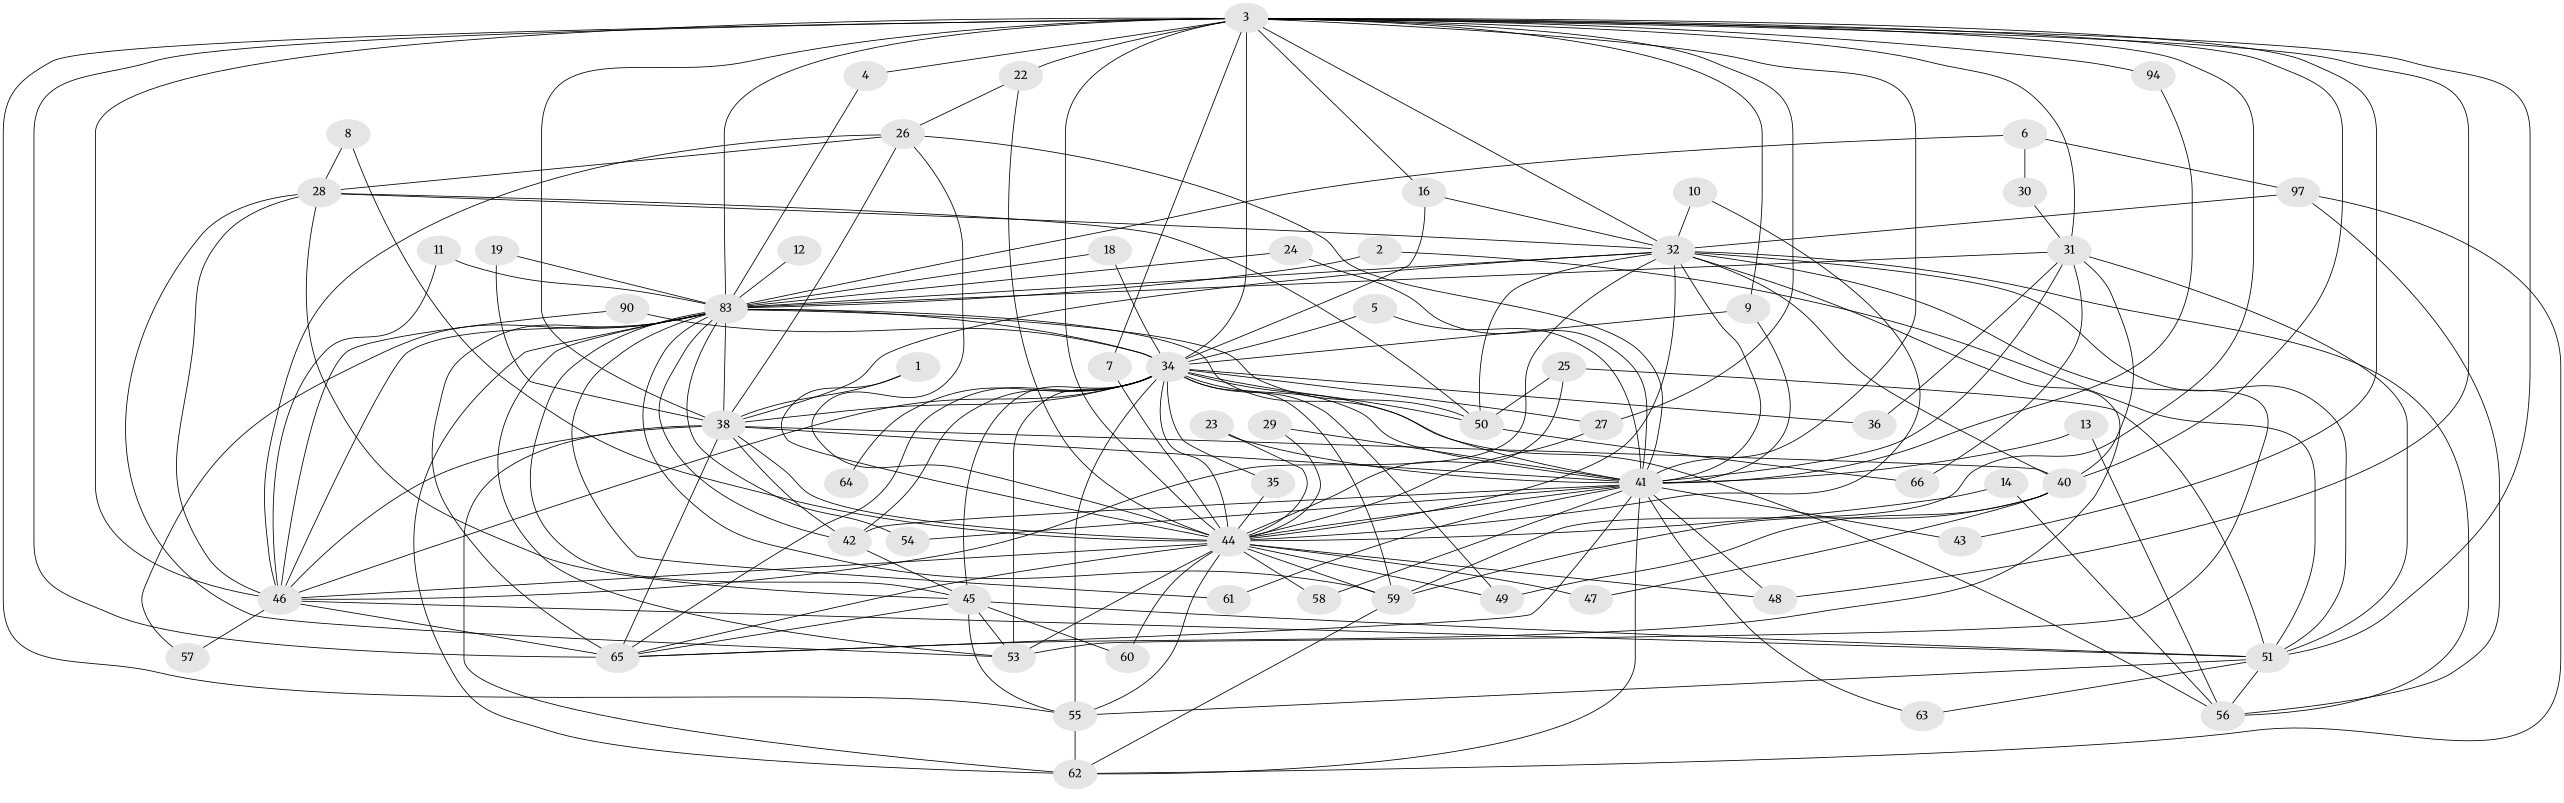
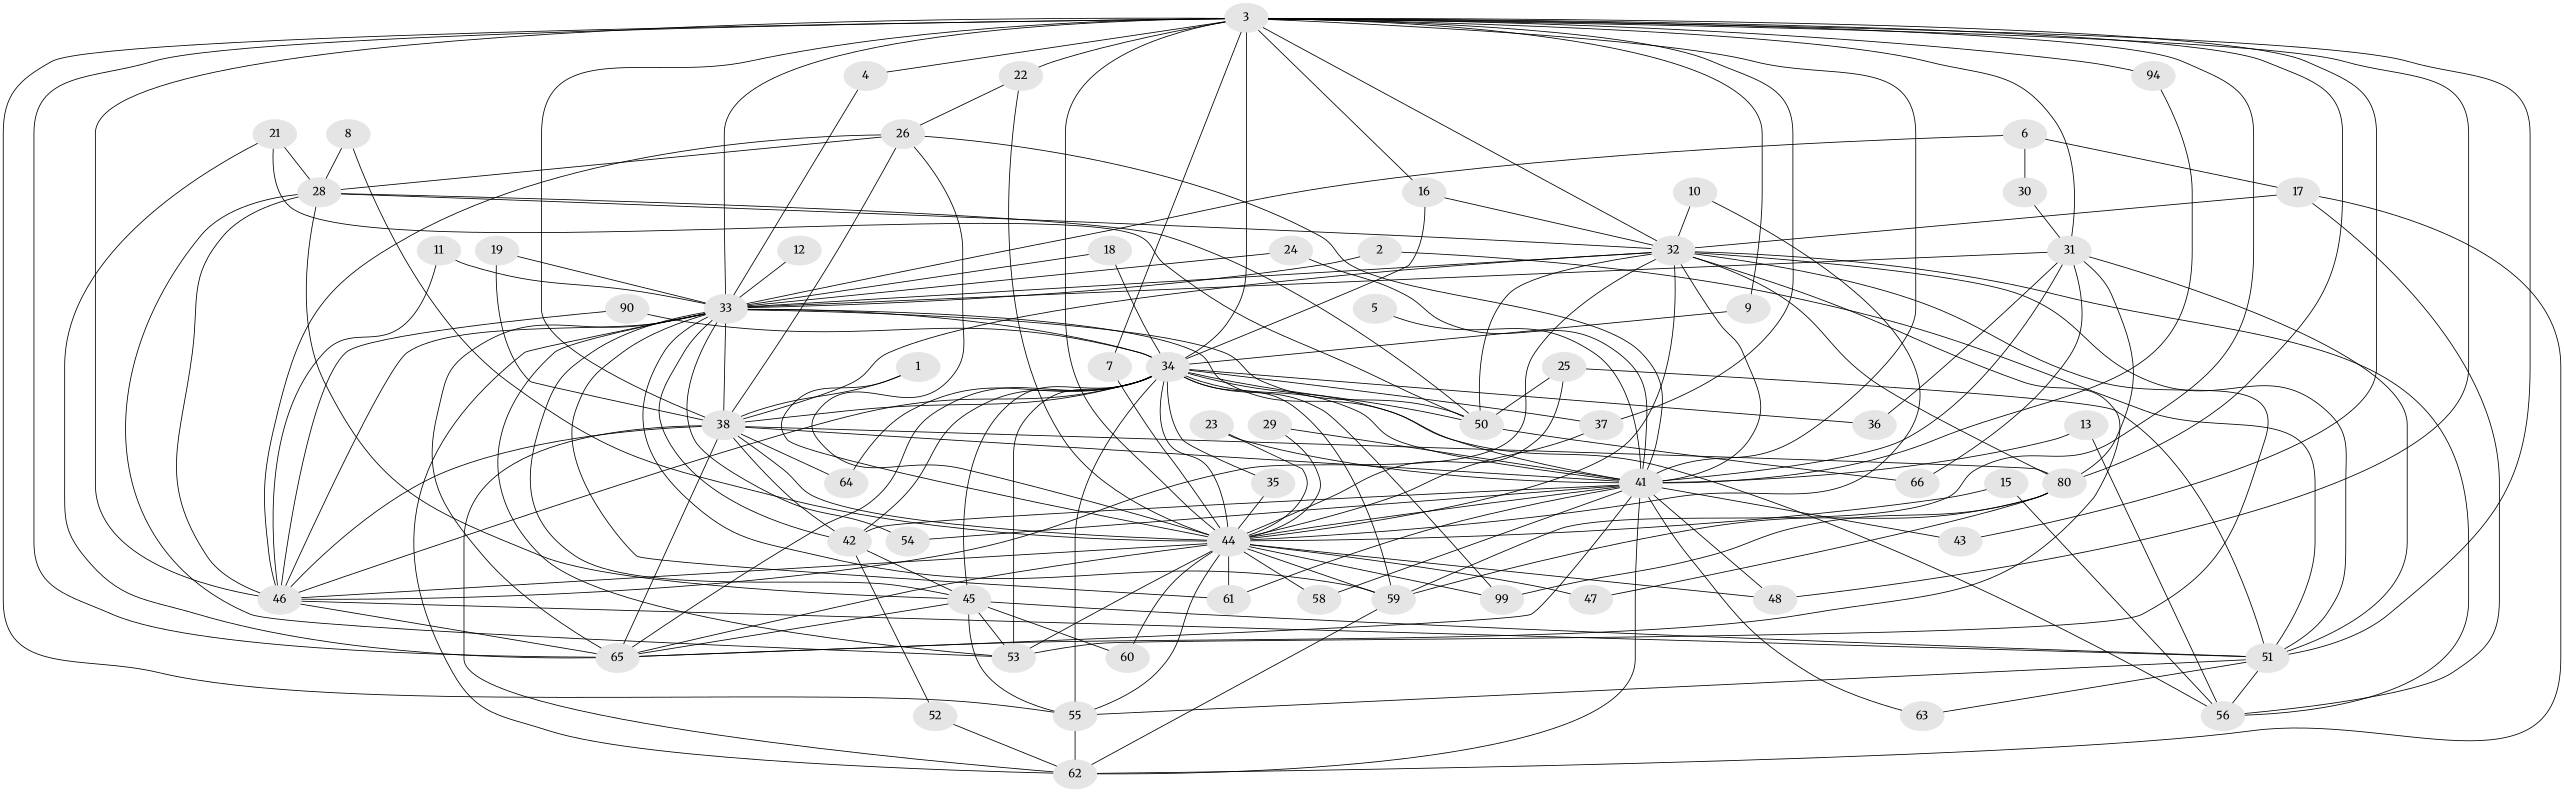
none -> (275, 134)
(2298, 192) -> (2298, 192)
(726, 309) -> (726, 309)
(1273, 341) -> none
(1601, 425) -> (1601, 425)
(1779, 440) -> none
none -> (785, 454)
(2006, 483) -> (2006, 483)
(2064, 483) -> (2064, 483)
none -> (1229, 567)
(1502, 600) -> (1502, 600)
(188, 658) -> none
none -> (935, 716)
